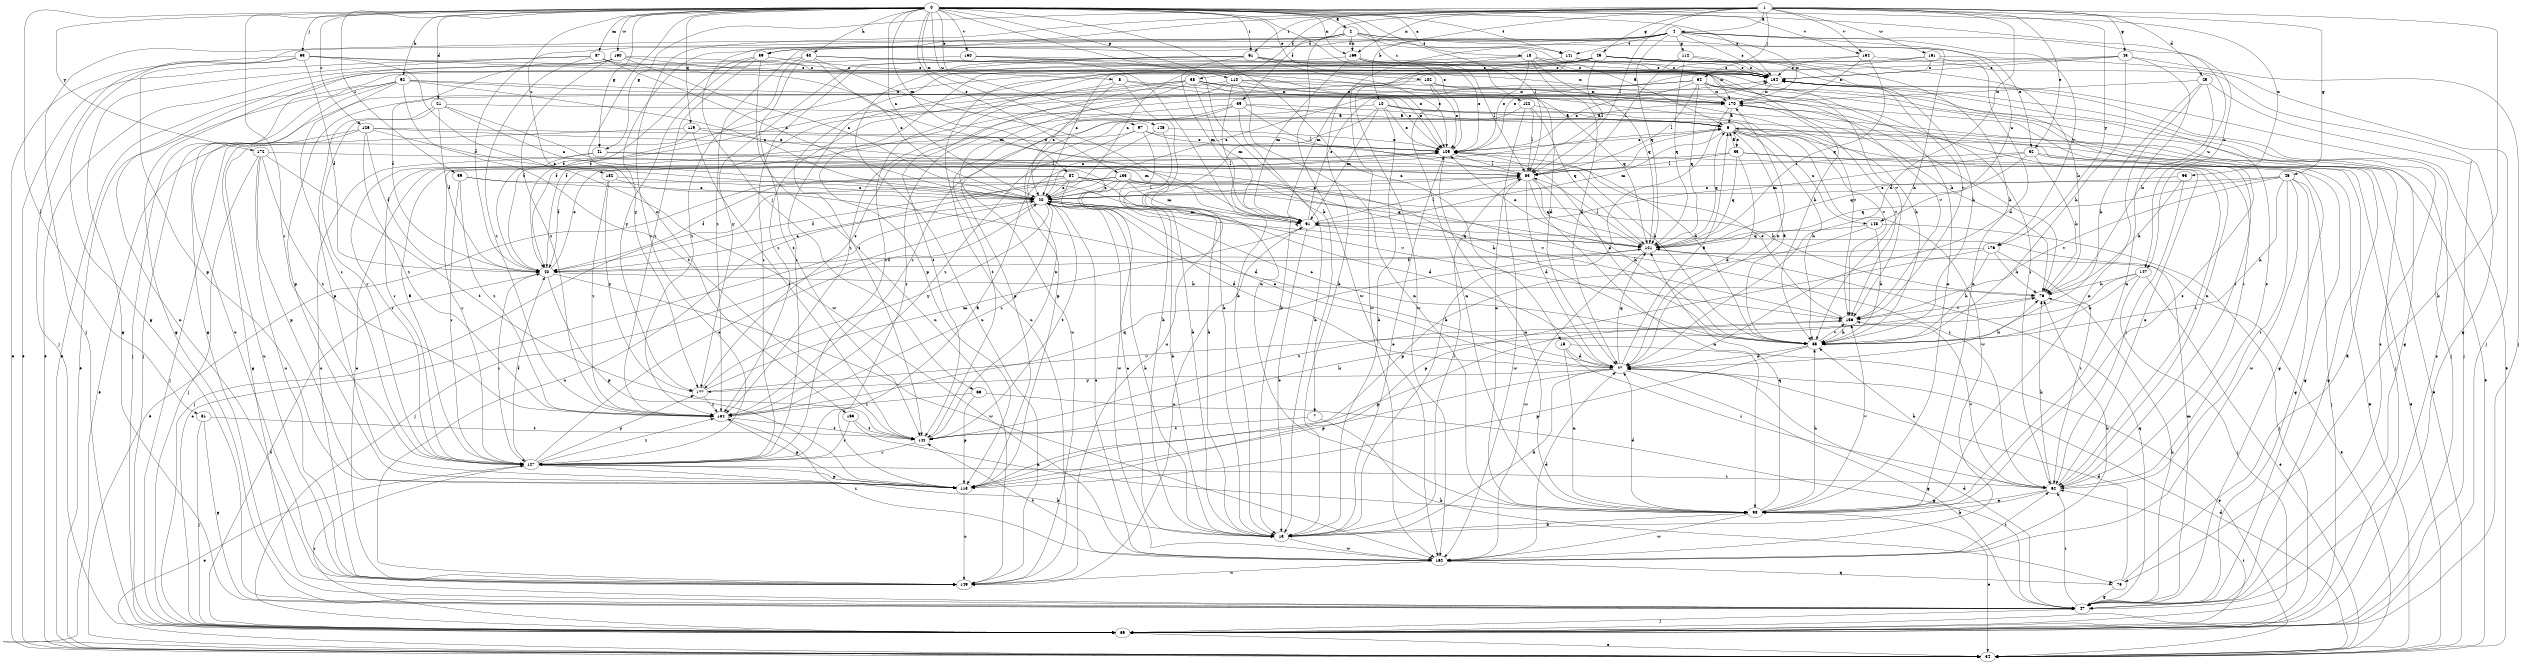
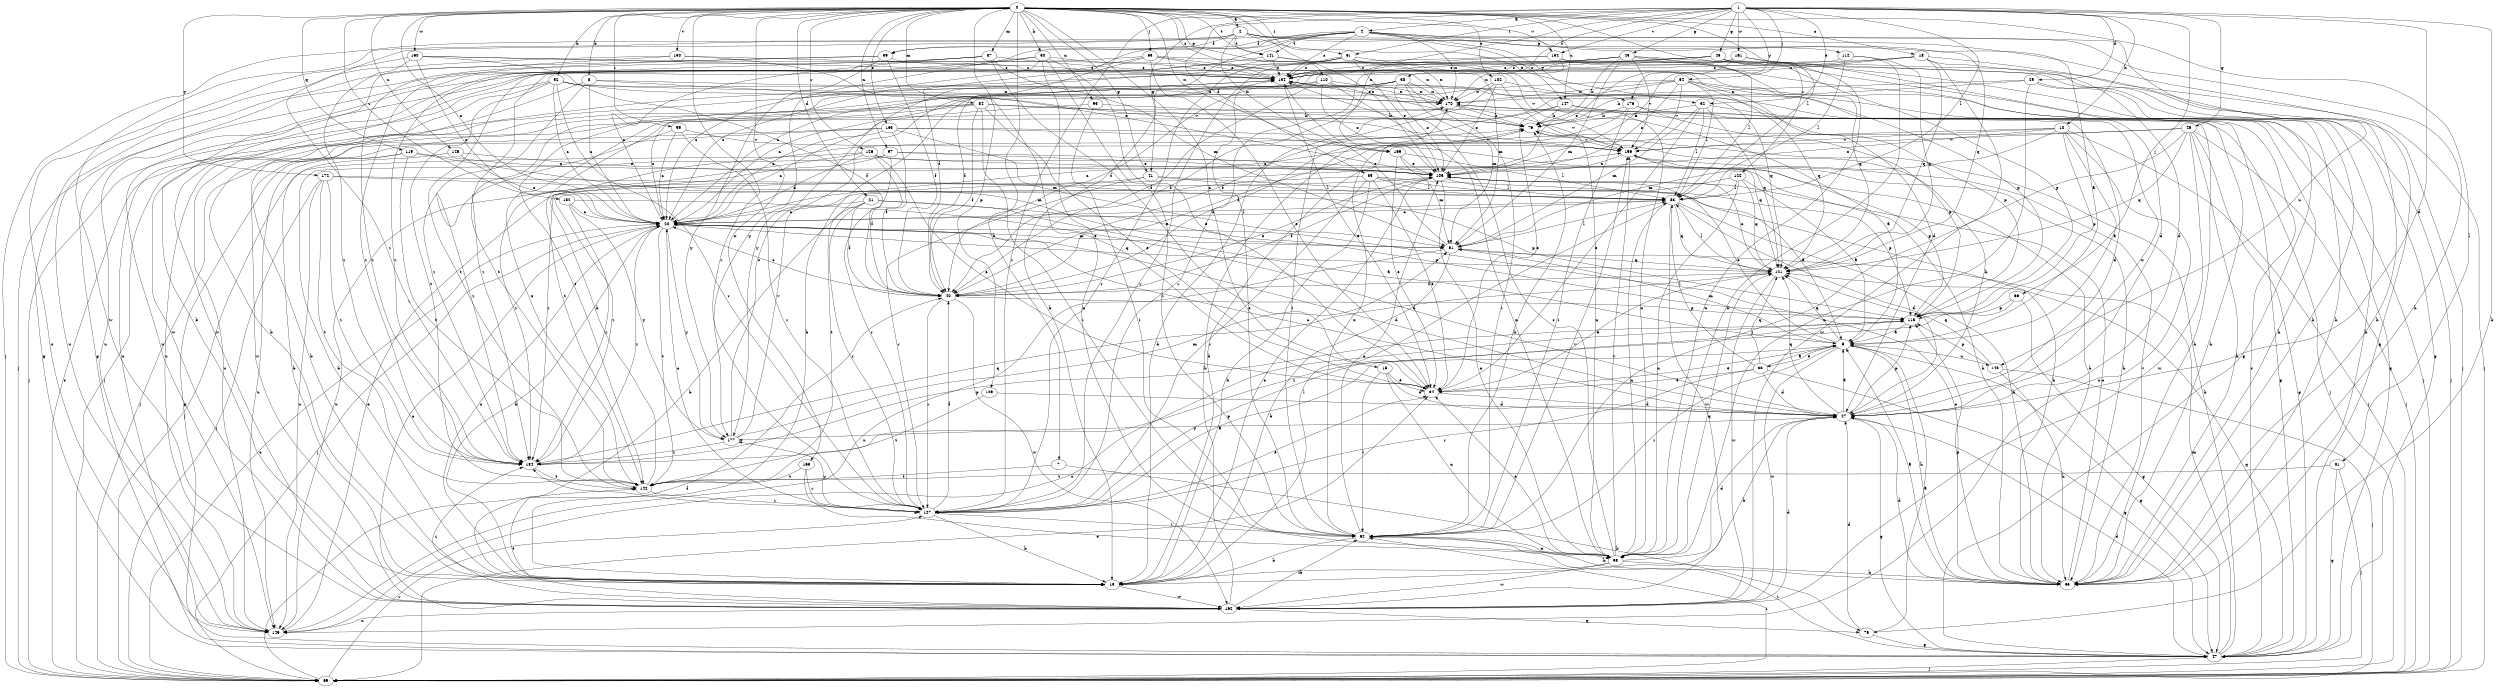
(1573, 66) -> (1352, 91)
(1714, 208) -> (1815, 310)
none -> (989, 392)
